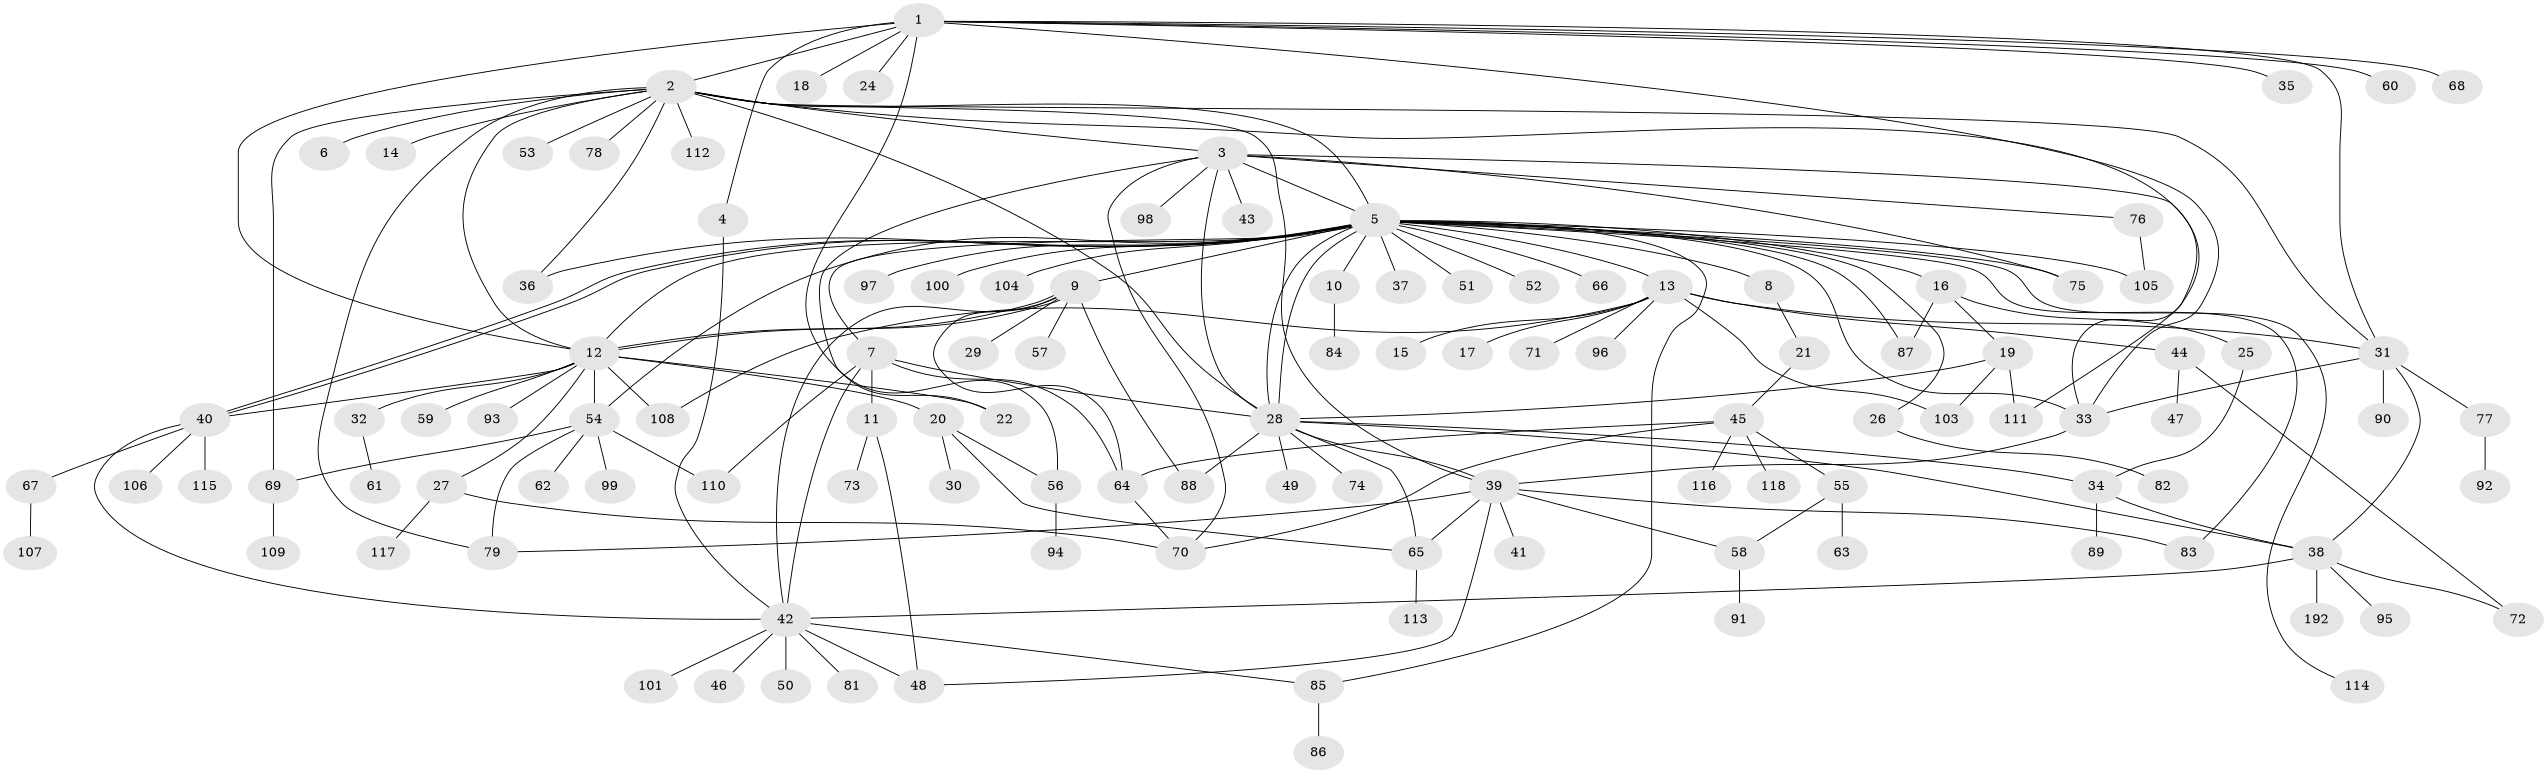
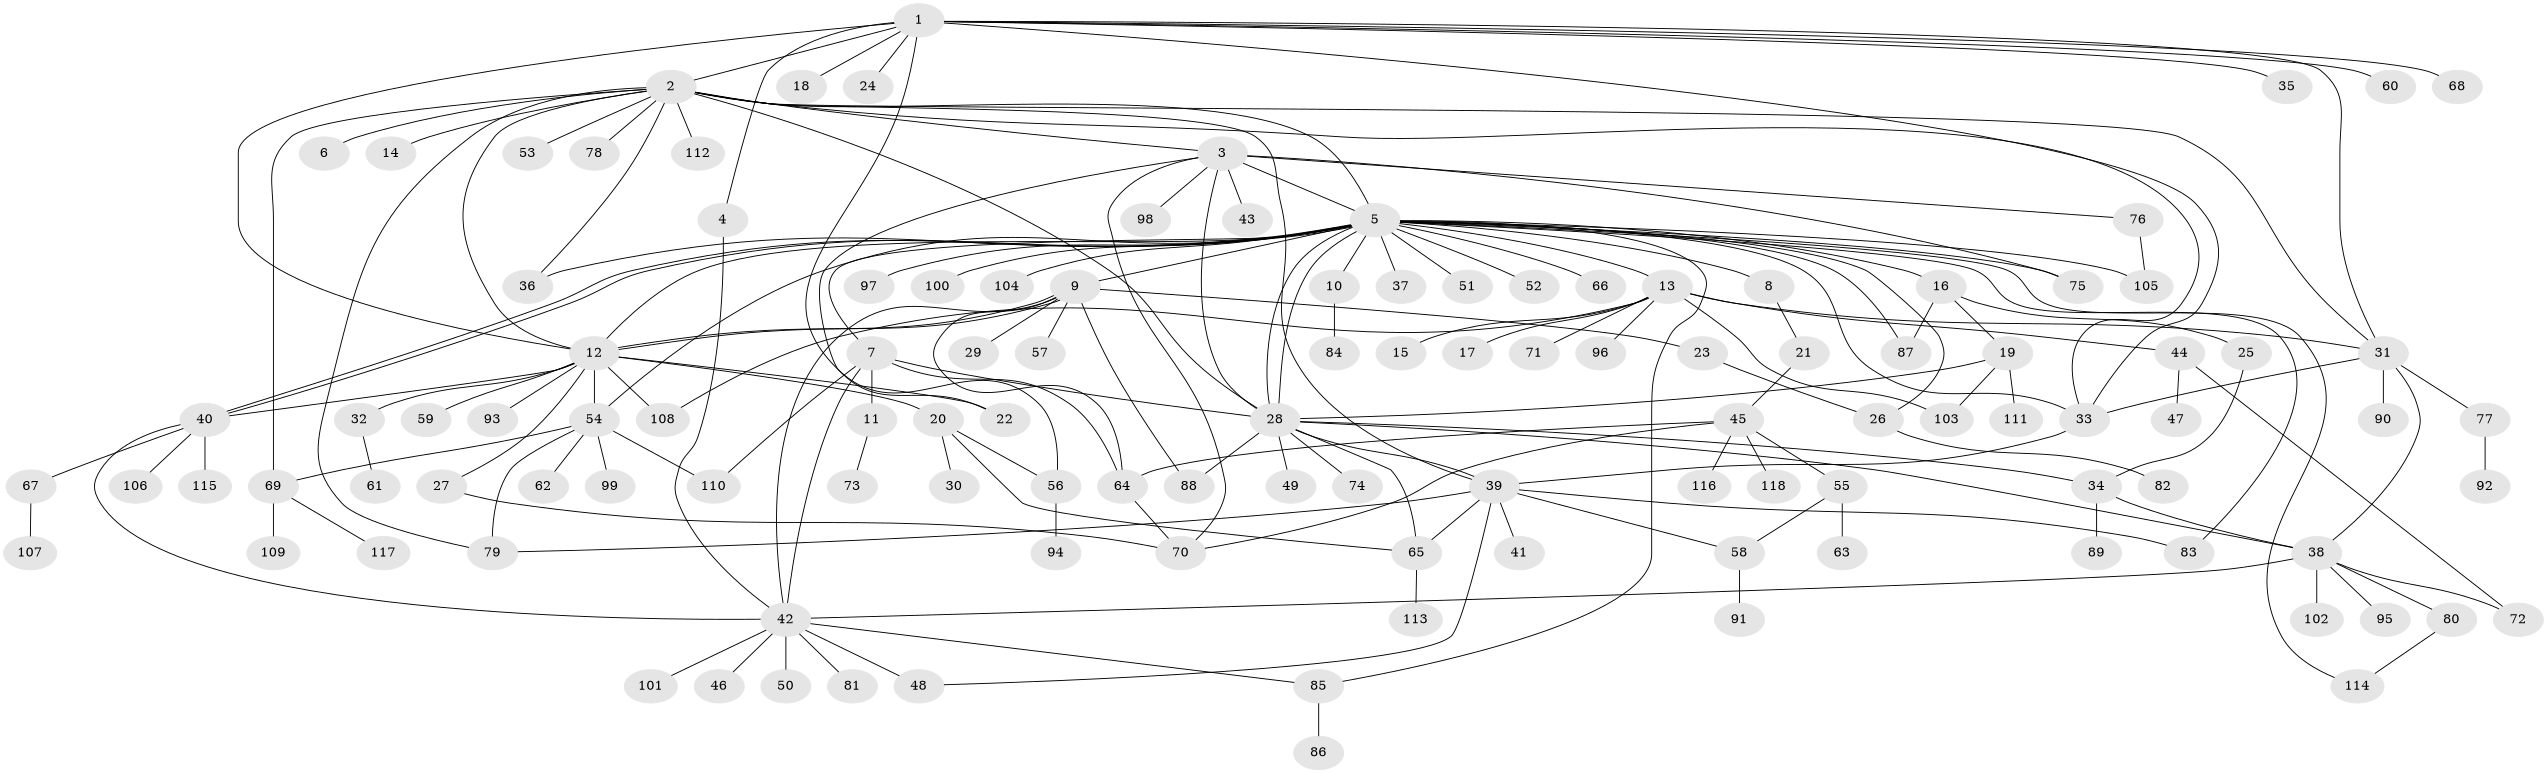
(1856, 173) -> none
none -> (1703, 353)
(413, 520) -> (328, 520)
(901, 552) -> none
(2317, 620) -> (2317, 620)
none -> (2452, 620)
